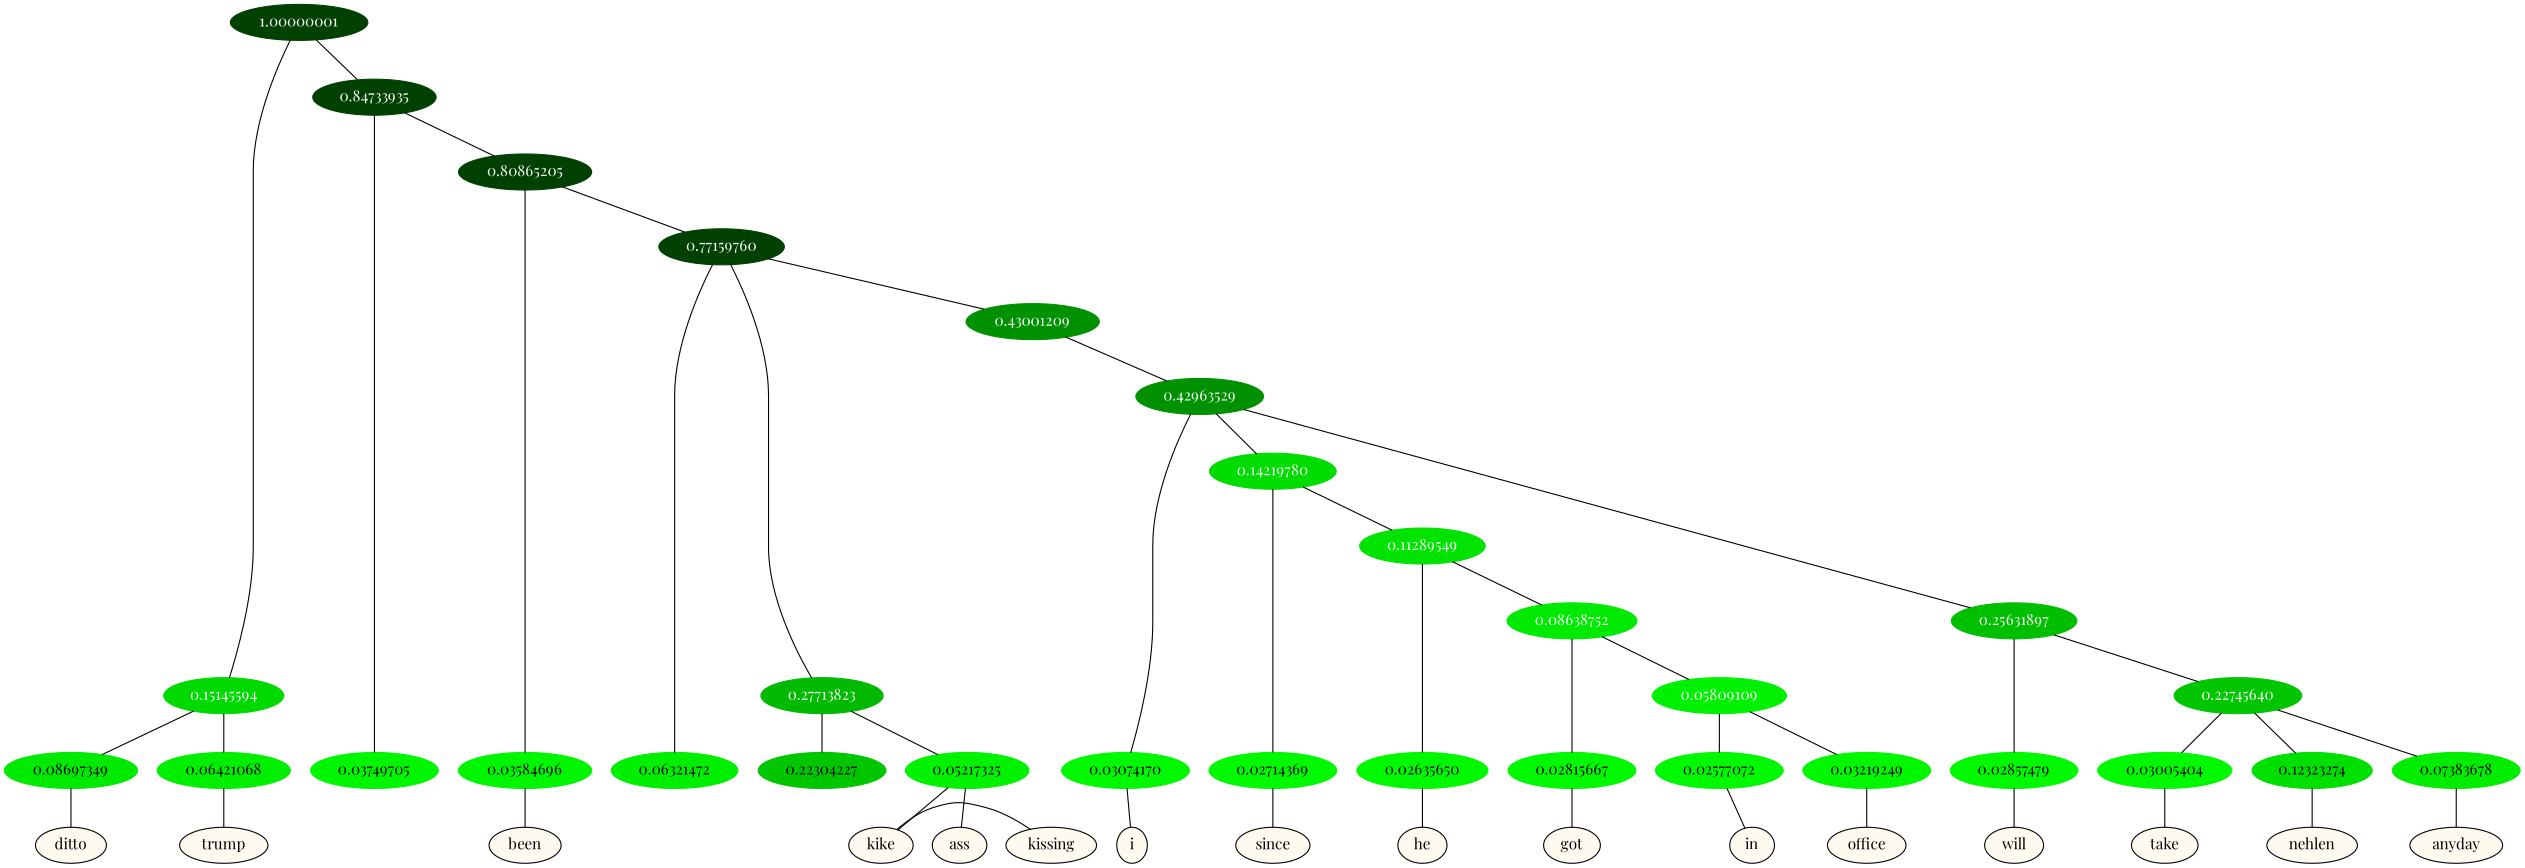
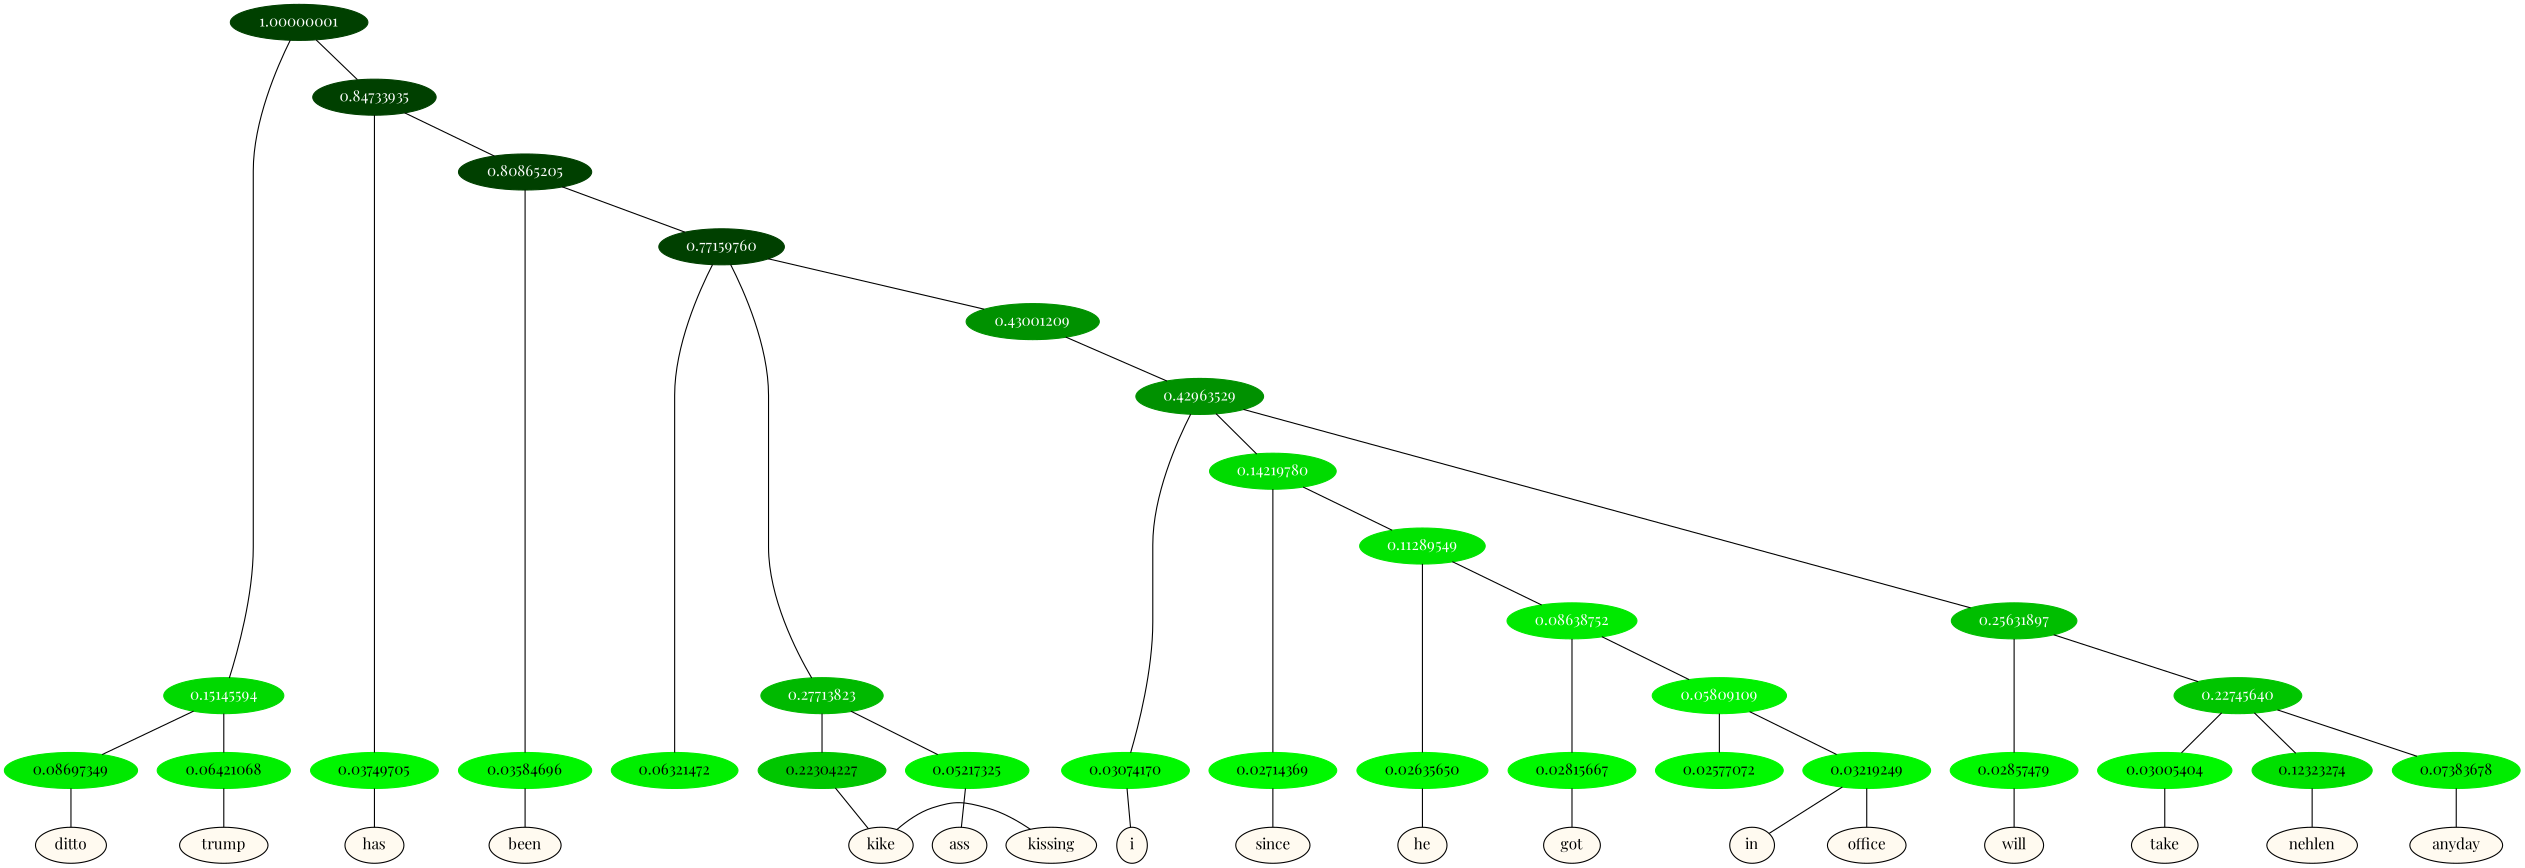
(933, 800) -> (852, 808)
(1736, 808) -> (1806, 810)
none -> (374, 845)
